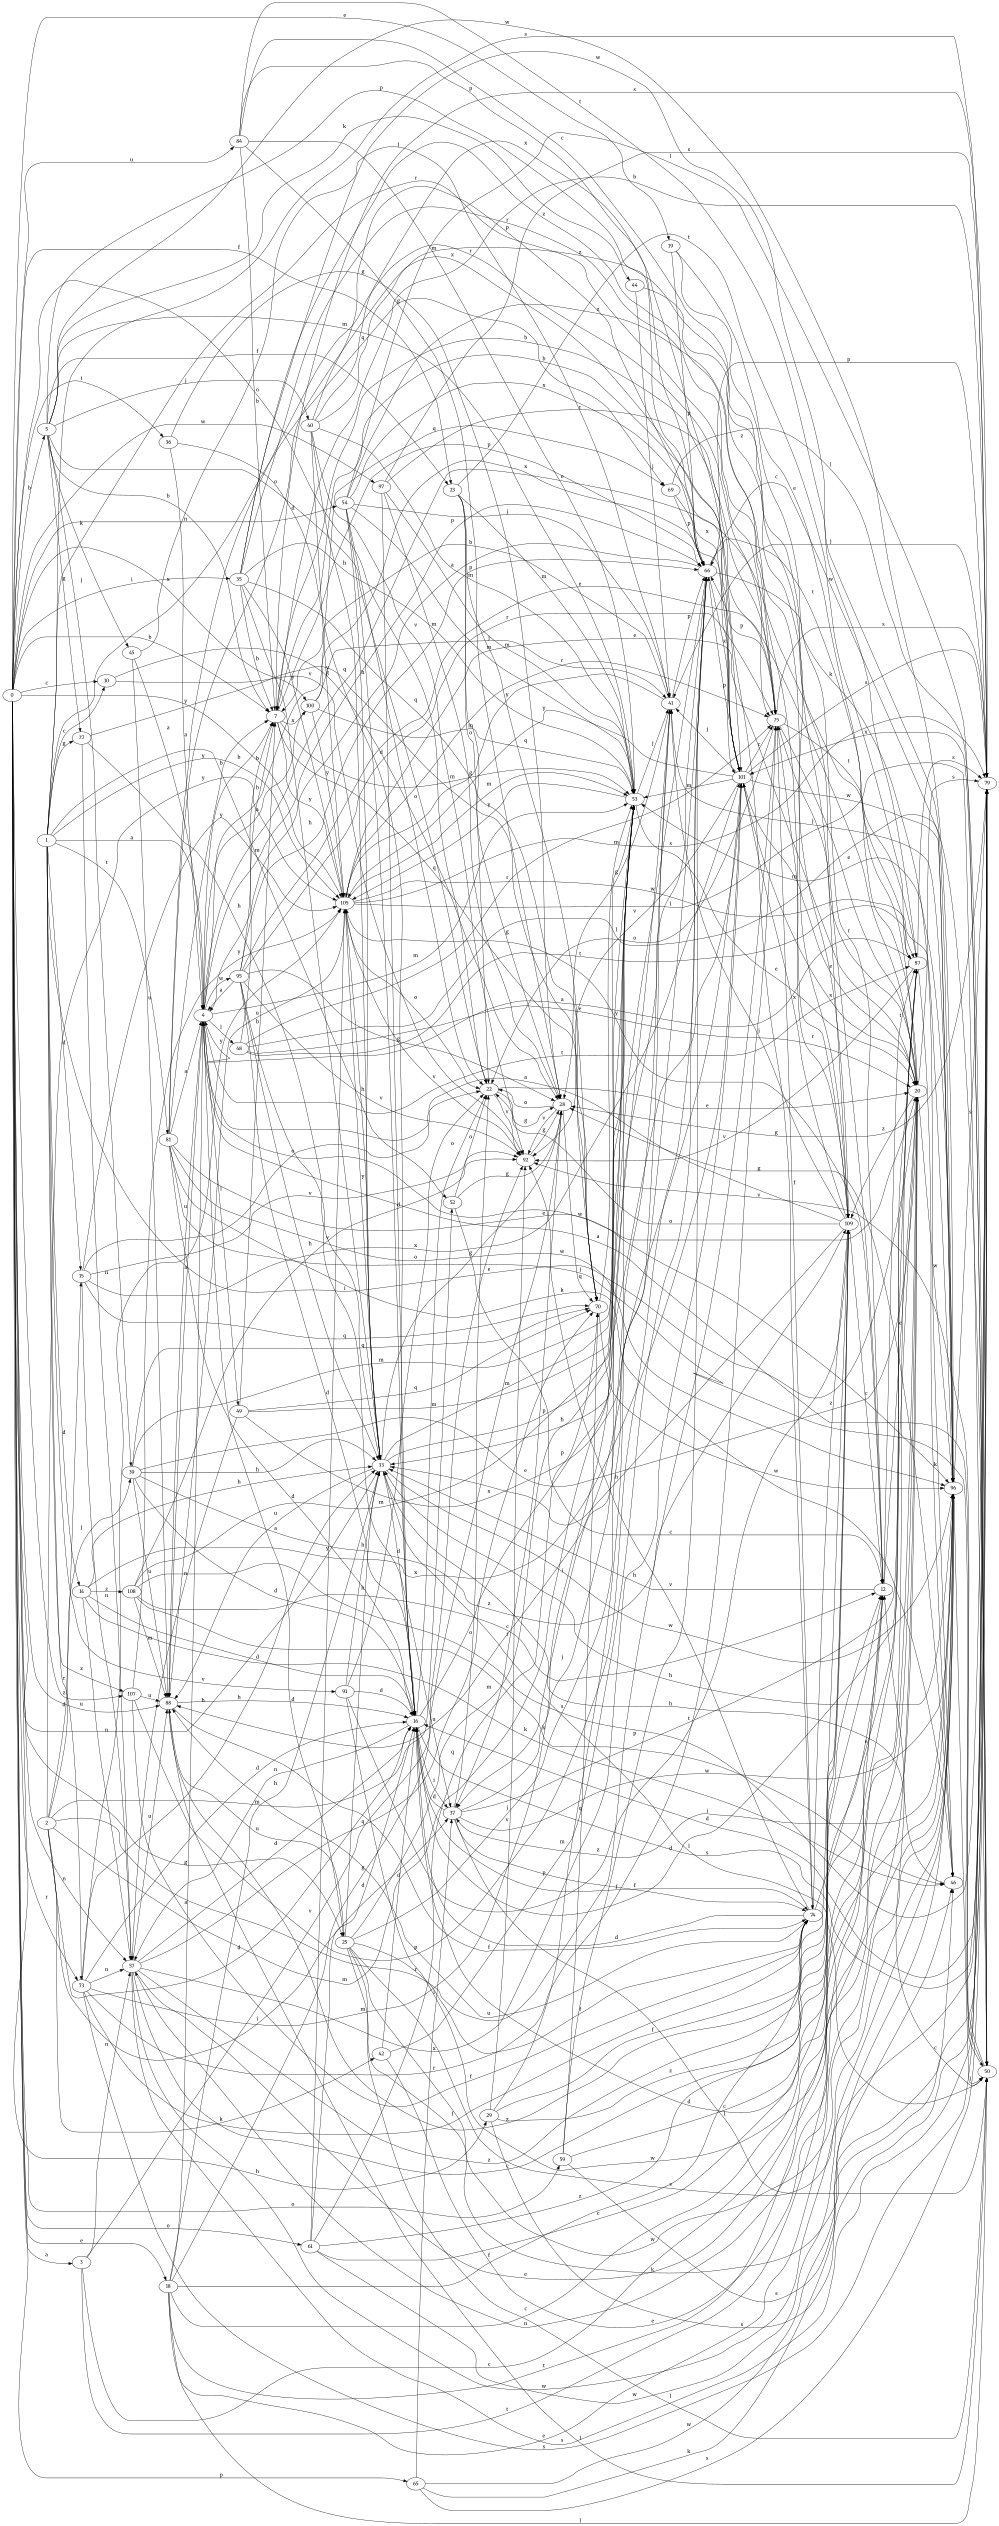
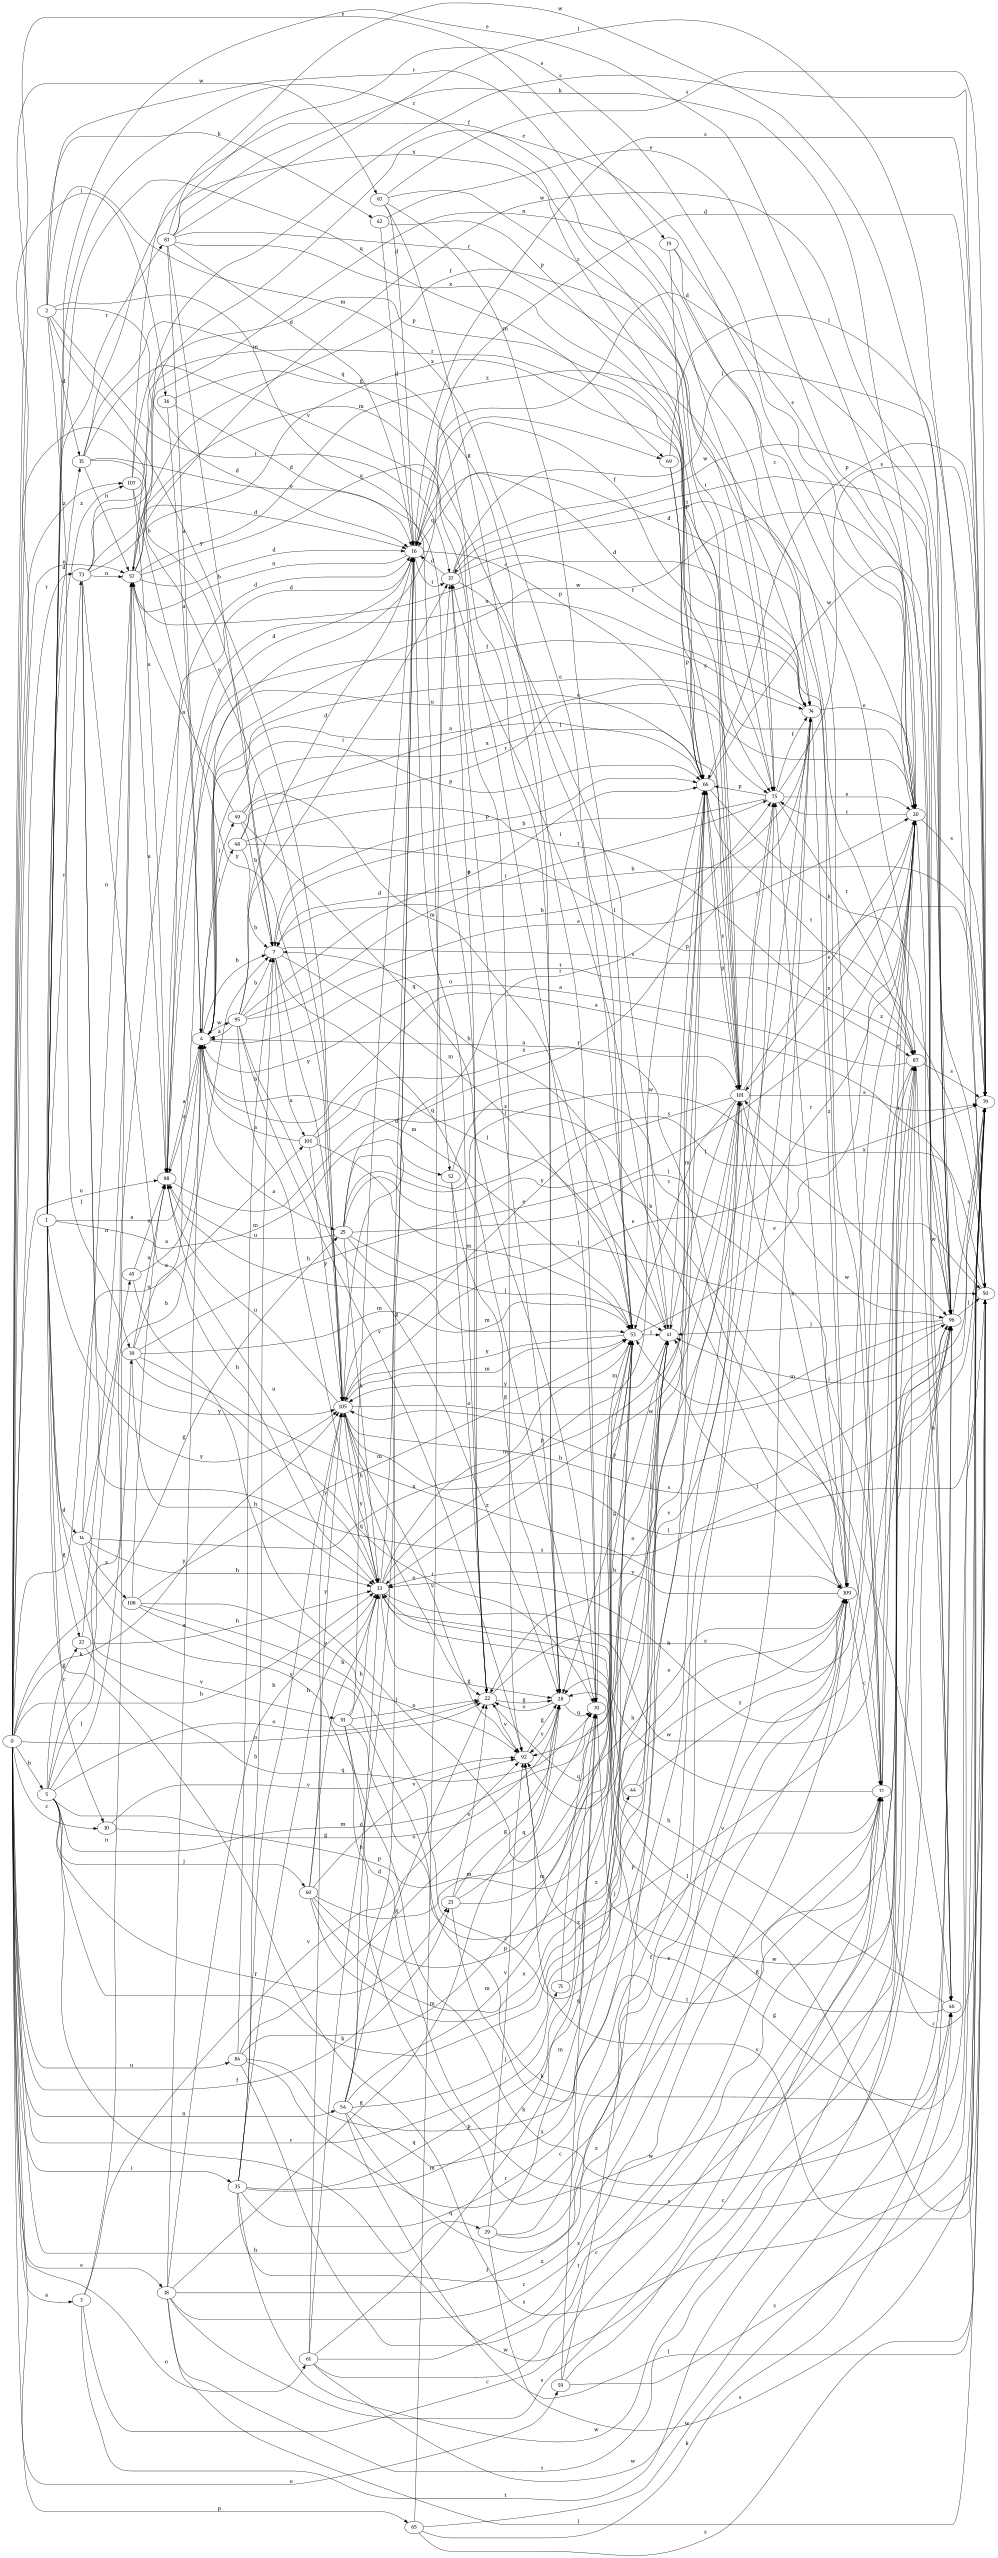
(150, 1638) -> (149, 1287)
(971, 1816) -> (961, 2097)
none -> (561, 1987)
